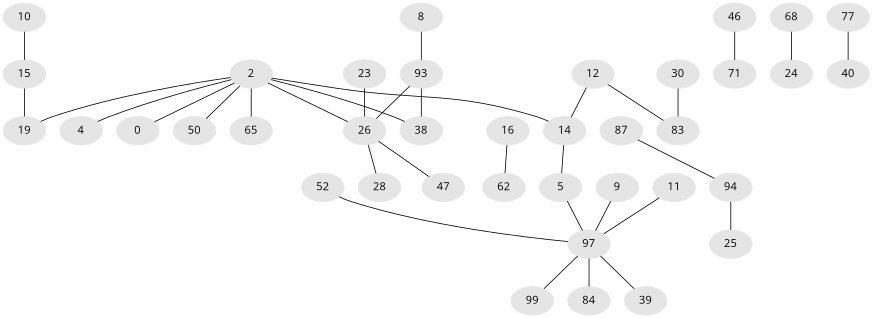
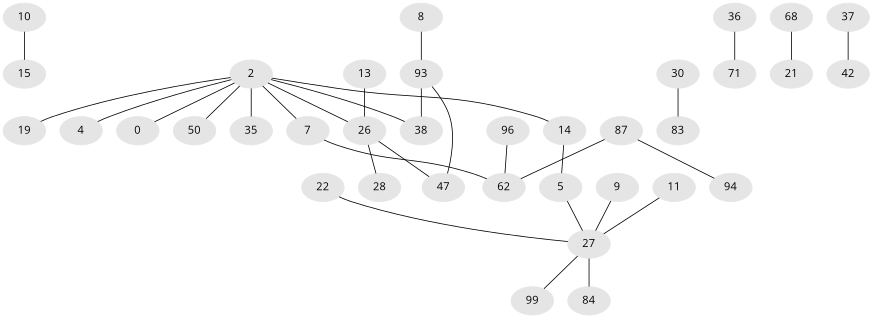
(735, 17) -> (735, 17)
(848, 17) -> (848, 17)
(365, 74) -> (365, 74)
(593, 74) -> none
(791, 74) -> (791, 74)
(848, 74) -> (848, 74)
(24, 102) -> none
(393, 102) -> (452, 128)
(251, 131) -> (251, 131)
none -> (308, 131)
(508, 131) -> (508, 131)
none -> (569, 156)
(323, 187) -> (323, 187)
(589, 244) -> (589, 244)
(731, 244) -> none
(646, 301) -> none
